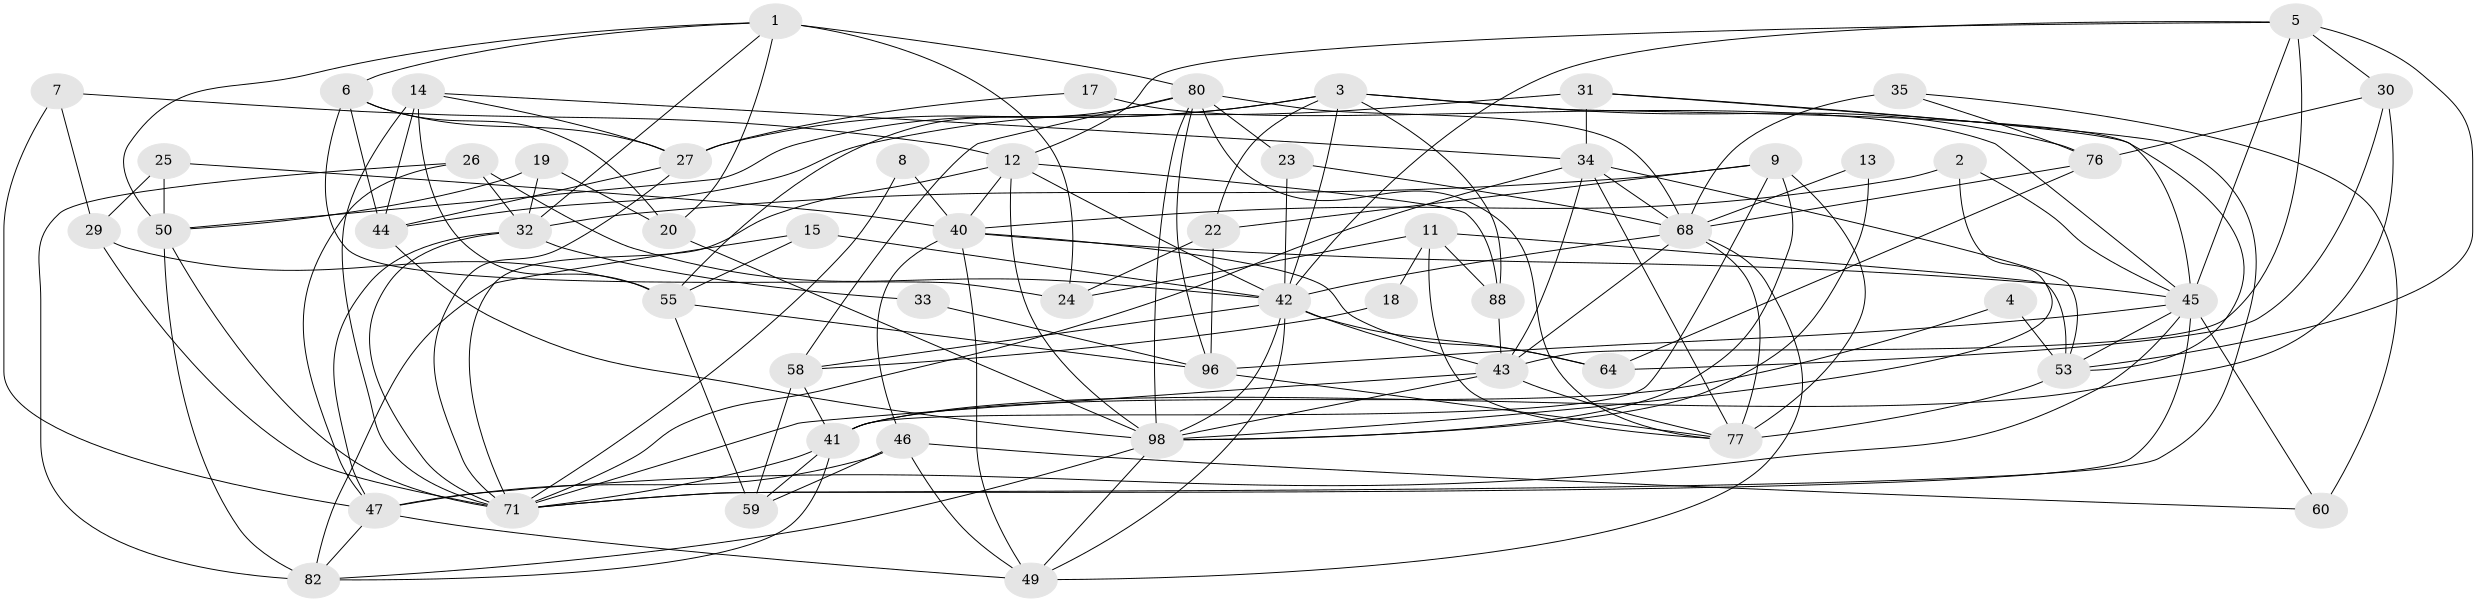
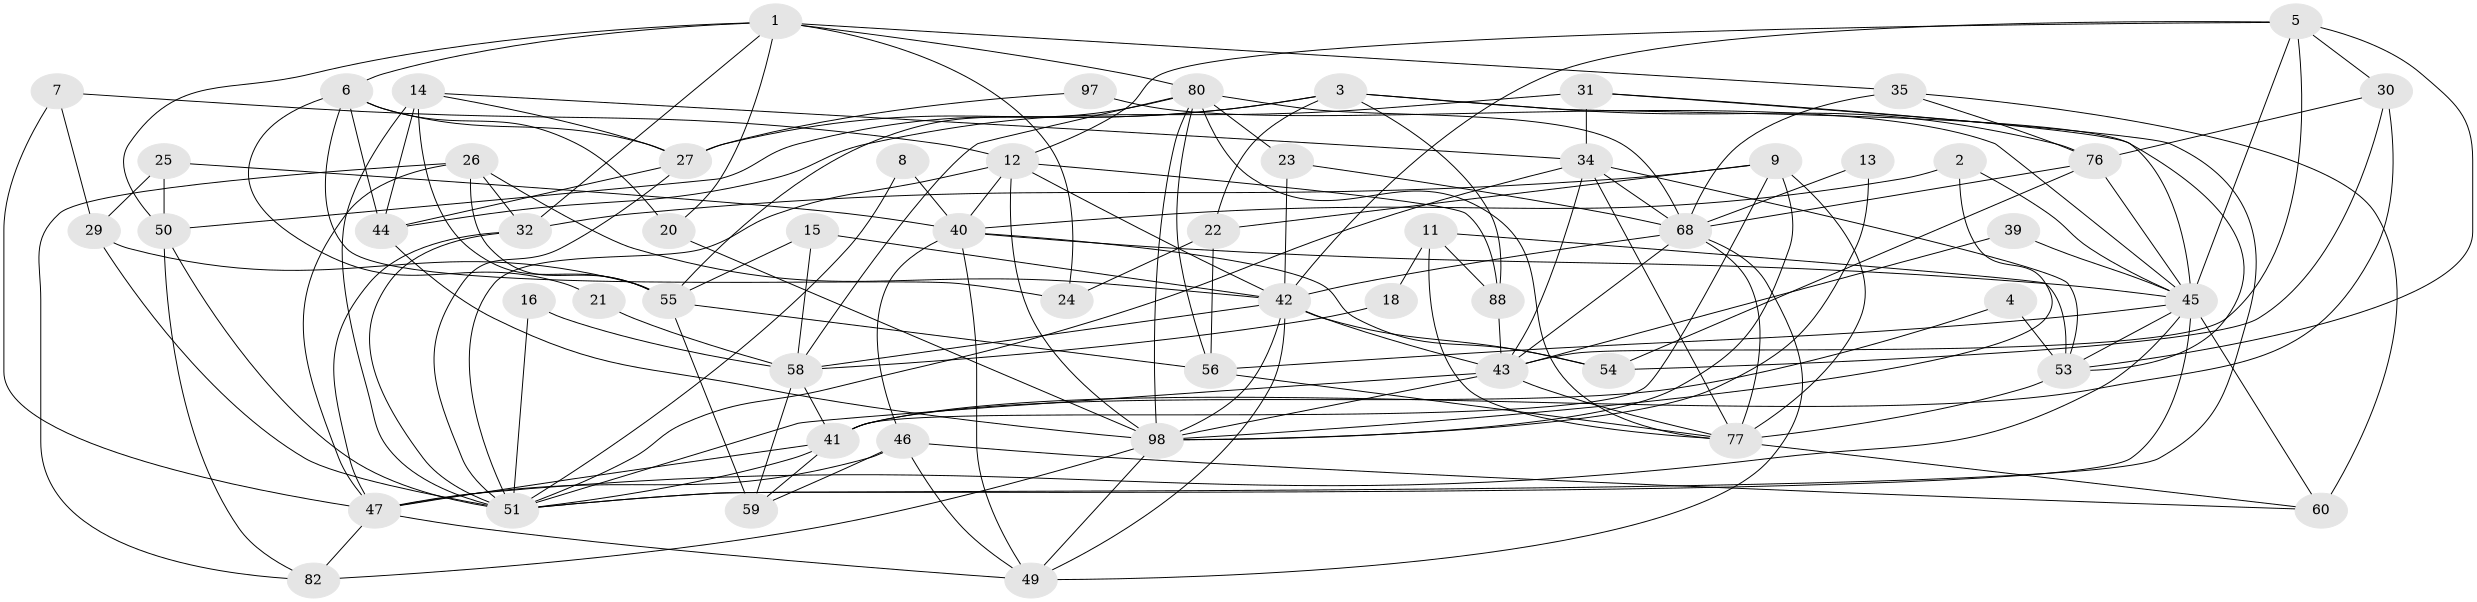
none -> (1338, 56)
(1090, 91) -> (1090, 91)
(542, 161) -> none
(1321, 184) -> none
none -> (2014, 231)
none -> (2143, 231)
none -> (494, 251)
(1202, 275) -> none
(476, 295) -> (804, 301)
none -> (529, 301)
none -> (599, 301)
(923, 301) -> none
(1211, 371) -> (1211, 371)
(1609, 371) -> (1609, 371)
none -> (2055, 479)
(513, 511) -> (513, 511)
(608, 569) -> (573, 479)
